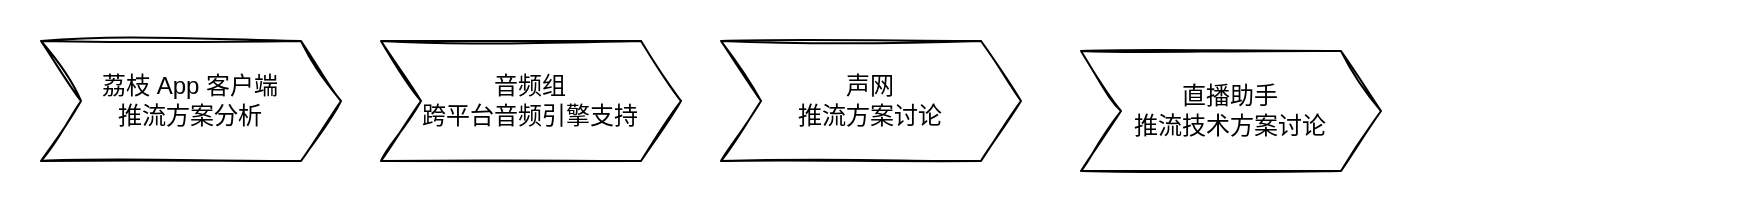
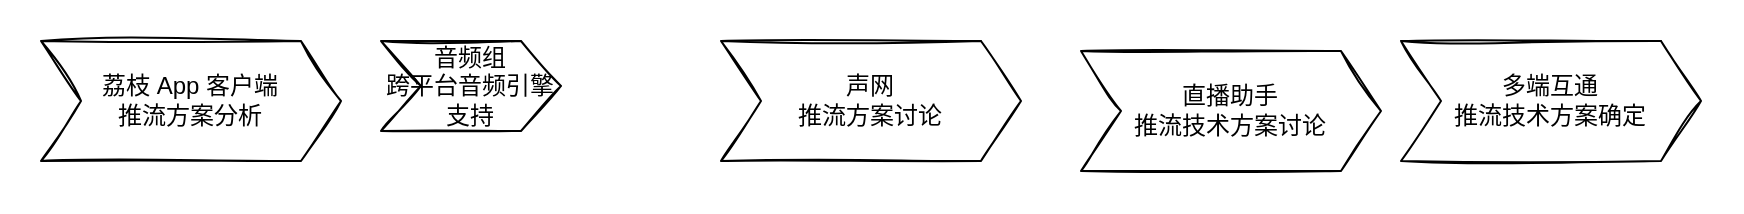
(531, 101) -> (471, 86)
none -> (1551, 101)
